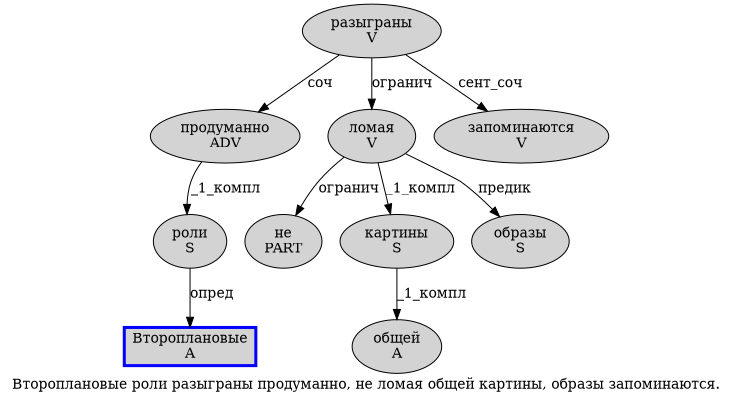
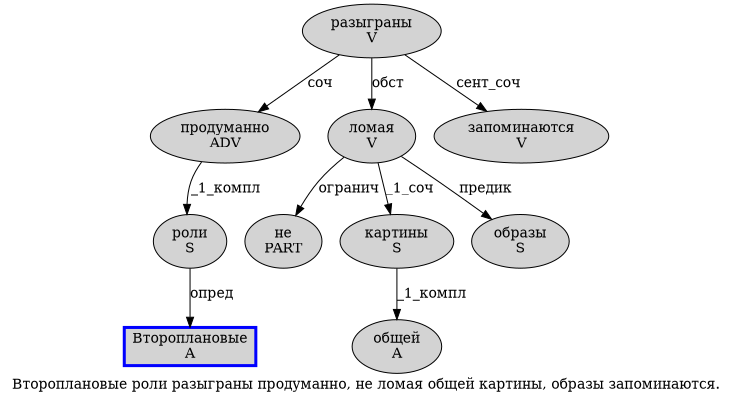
(402, 84) -> (388, 84)
(421, 189) -> (410, 189)
